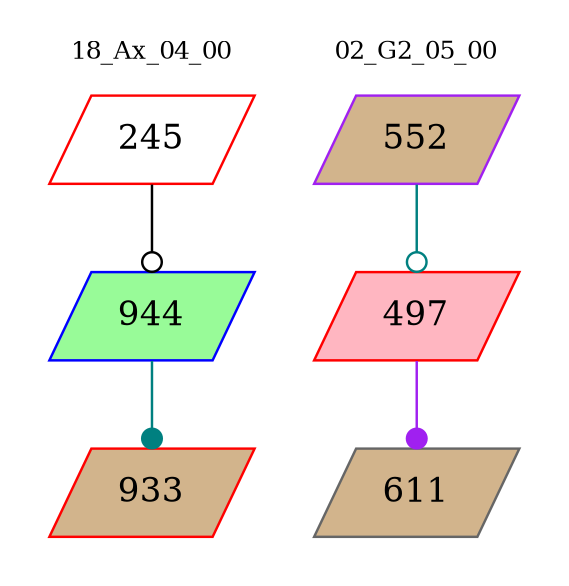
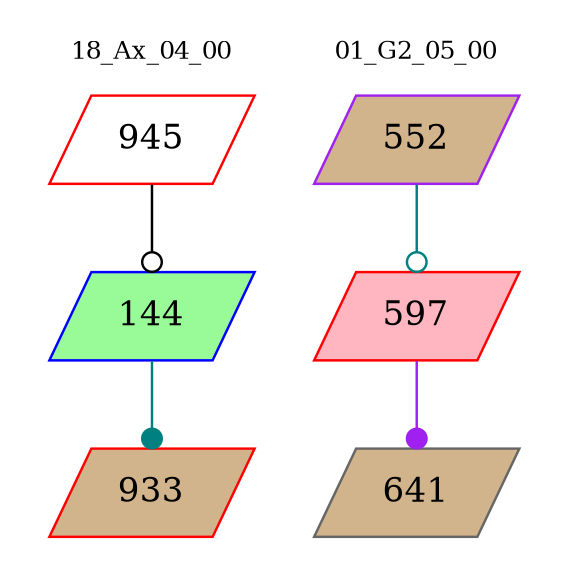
(417, 53) -> (417, 53)
(152, 140) -> (152, 140)
(152, 316) -> (152, 316)
(417, 316) -> (417, 316)
(417, 493) -> (417, 493)
